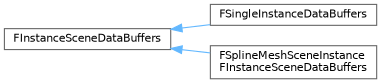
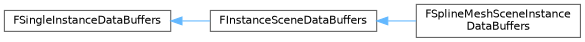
(196, 26) -> (196, 21)
(294, 62) -> (498, 21)
